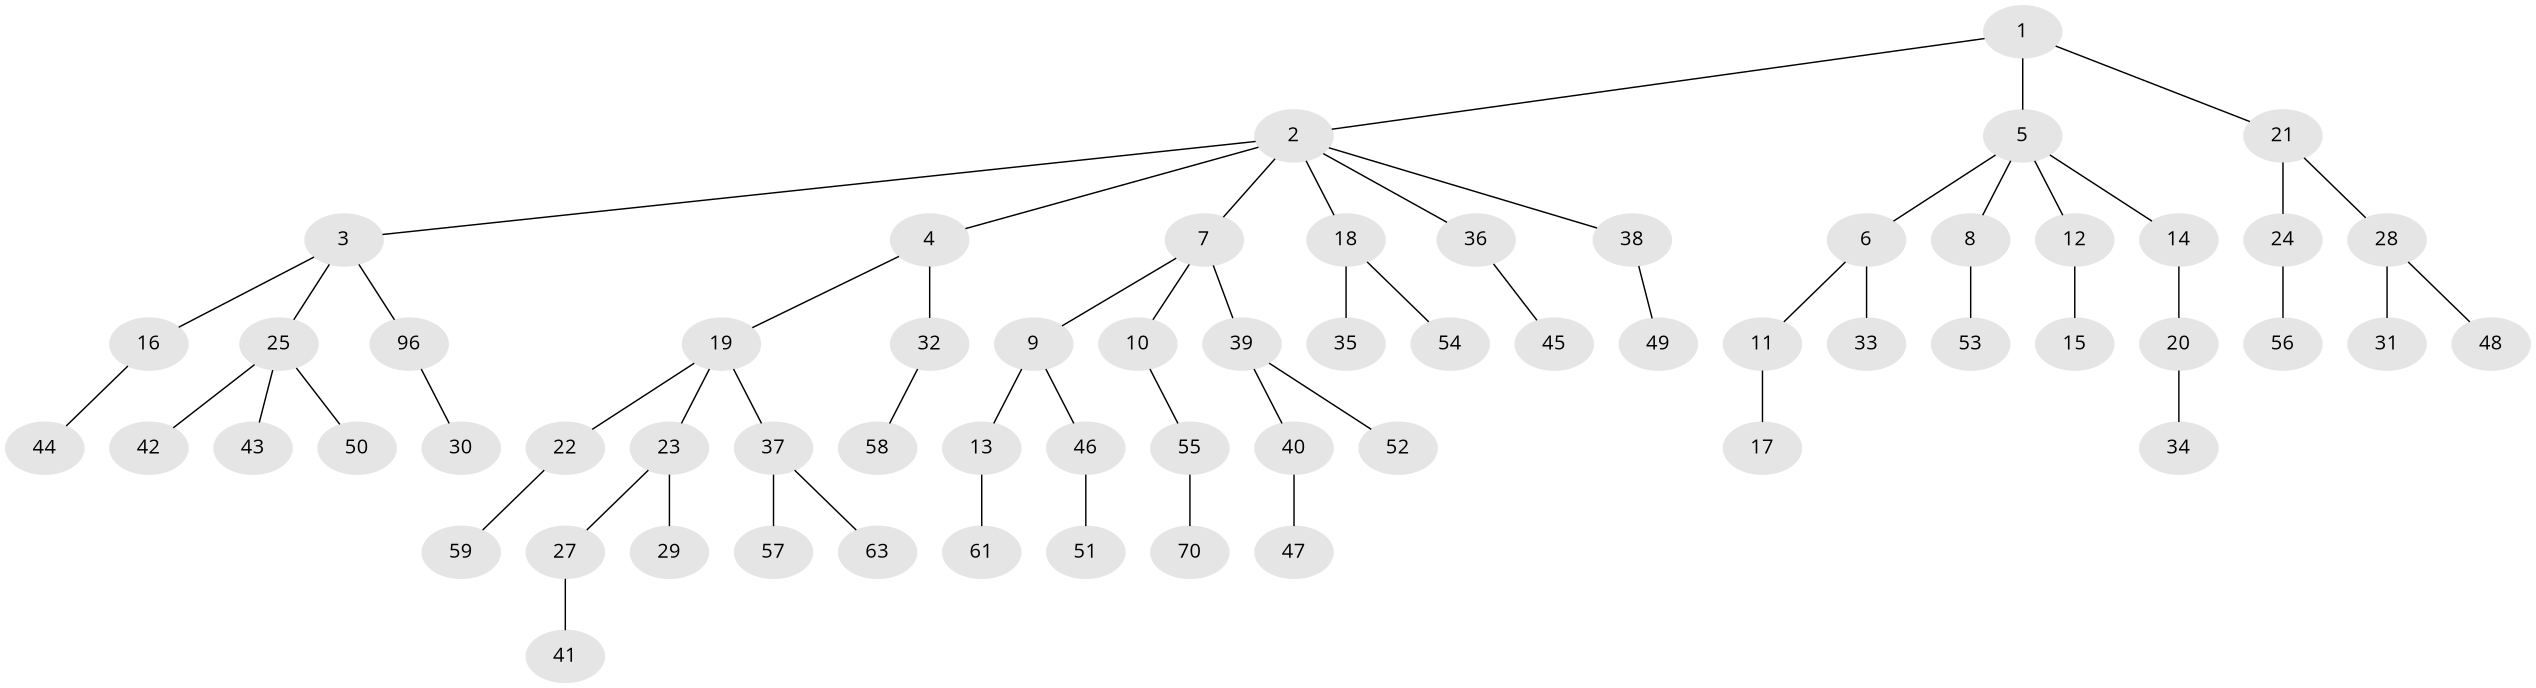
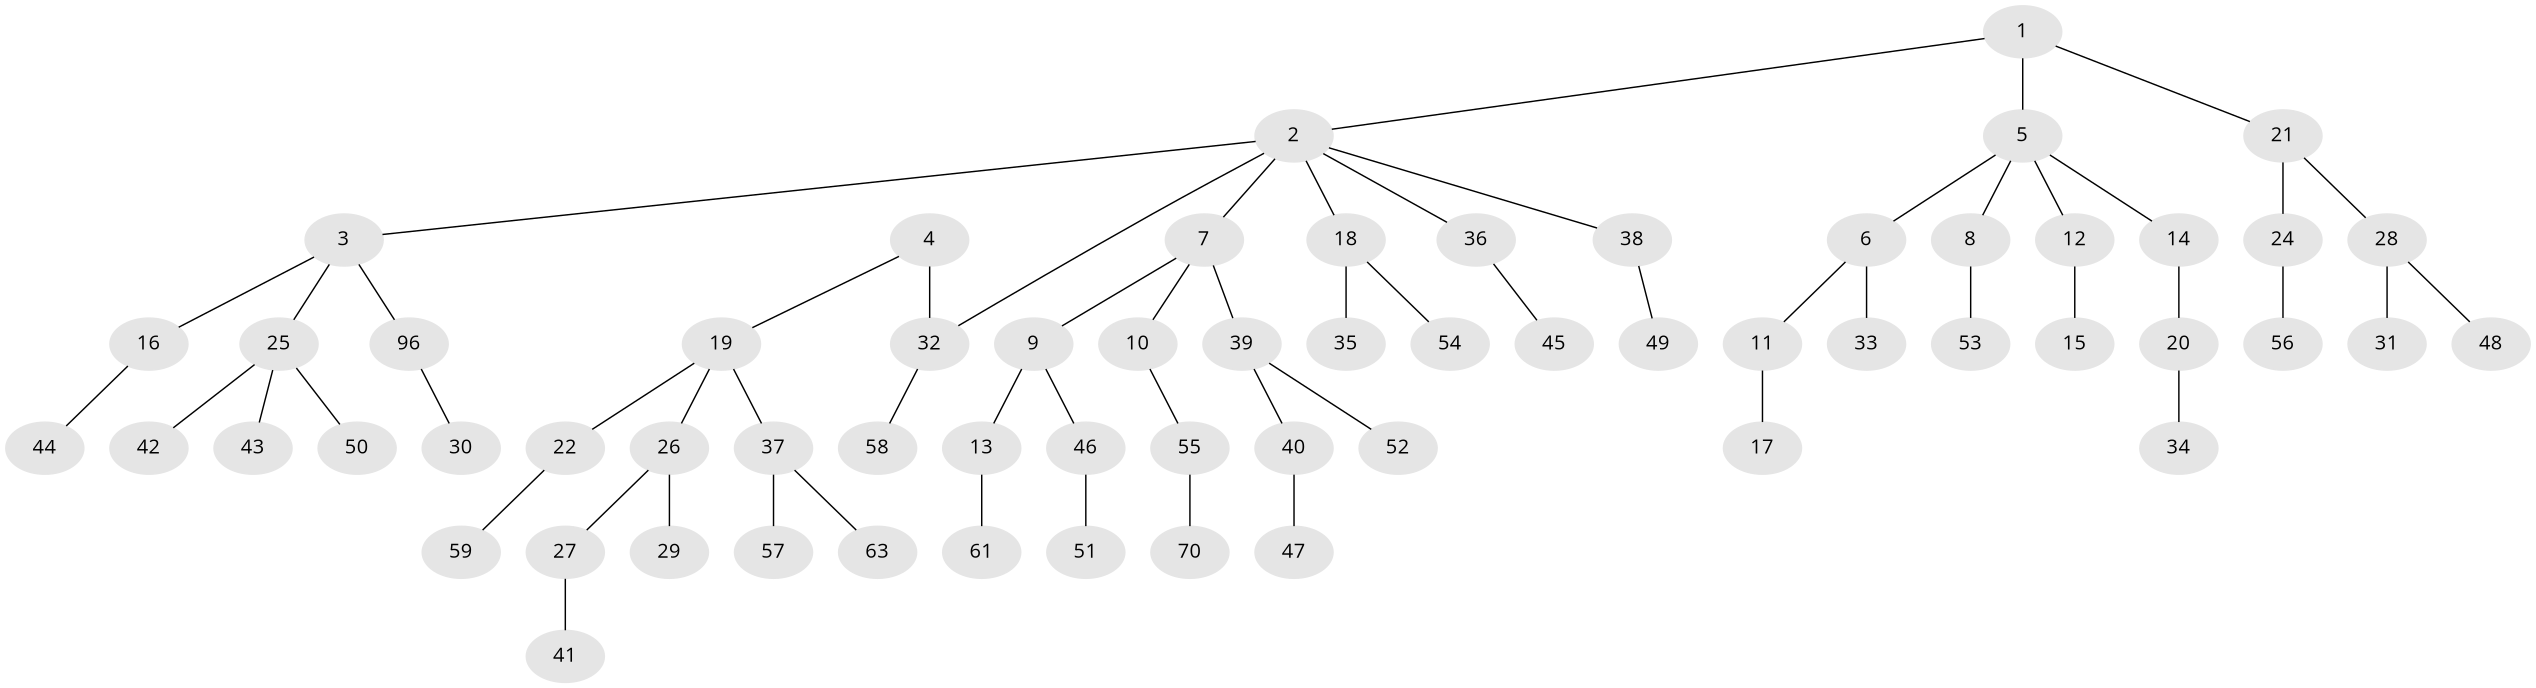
(1112, 188) -> (1110, 238)
(669, 448) -> (669, 448)
